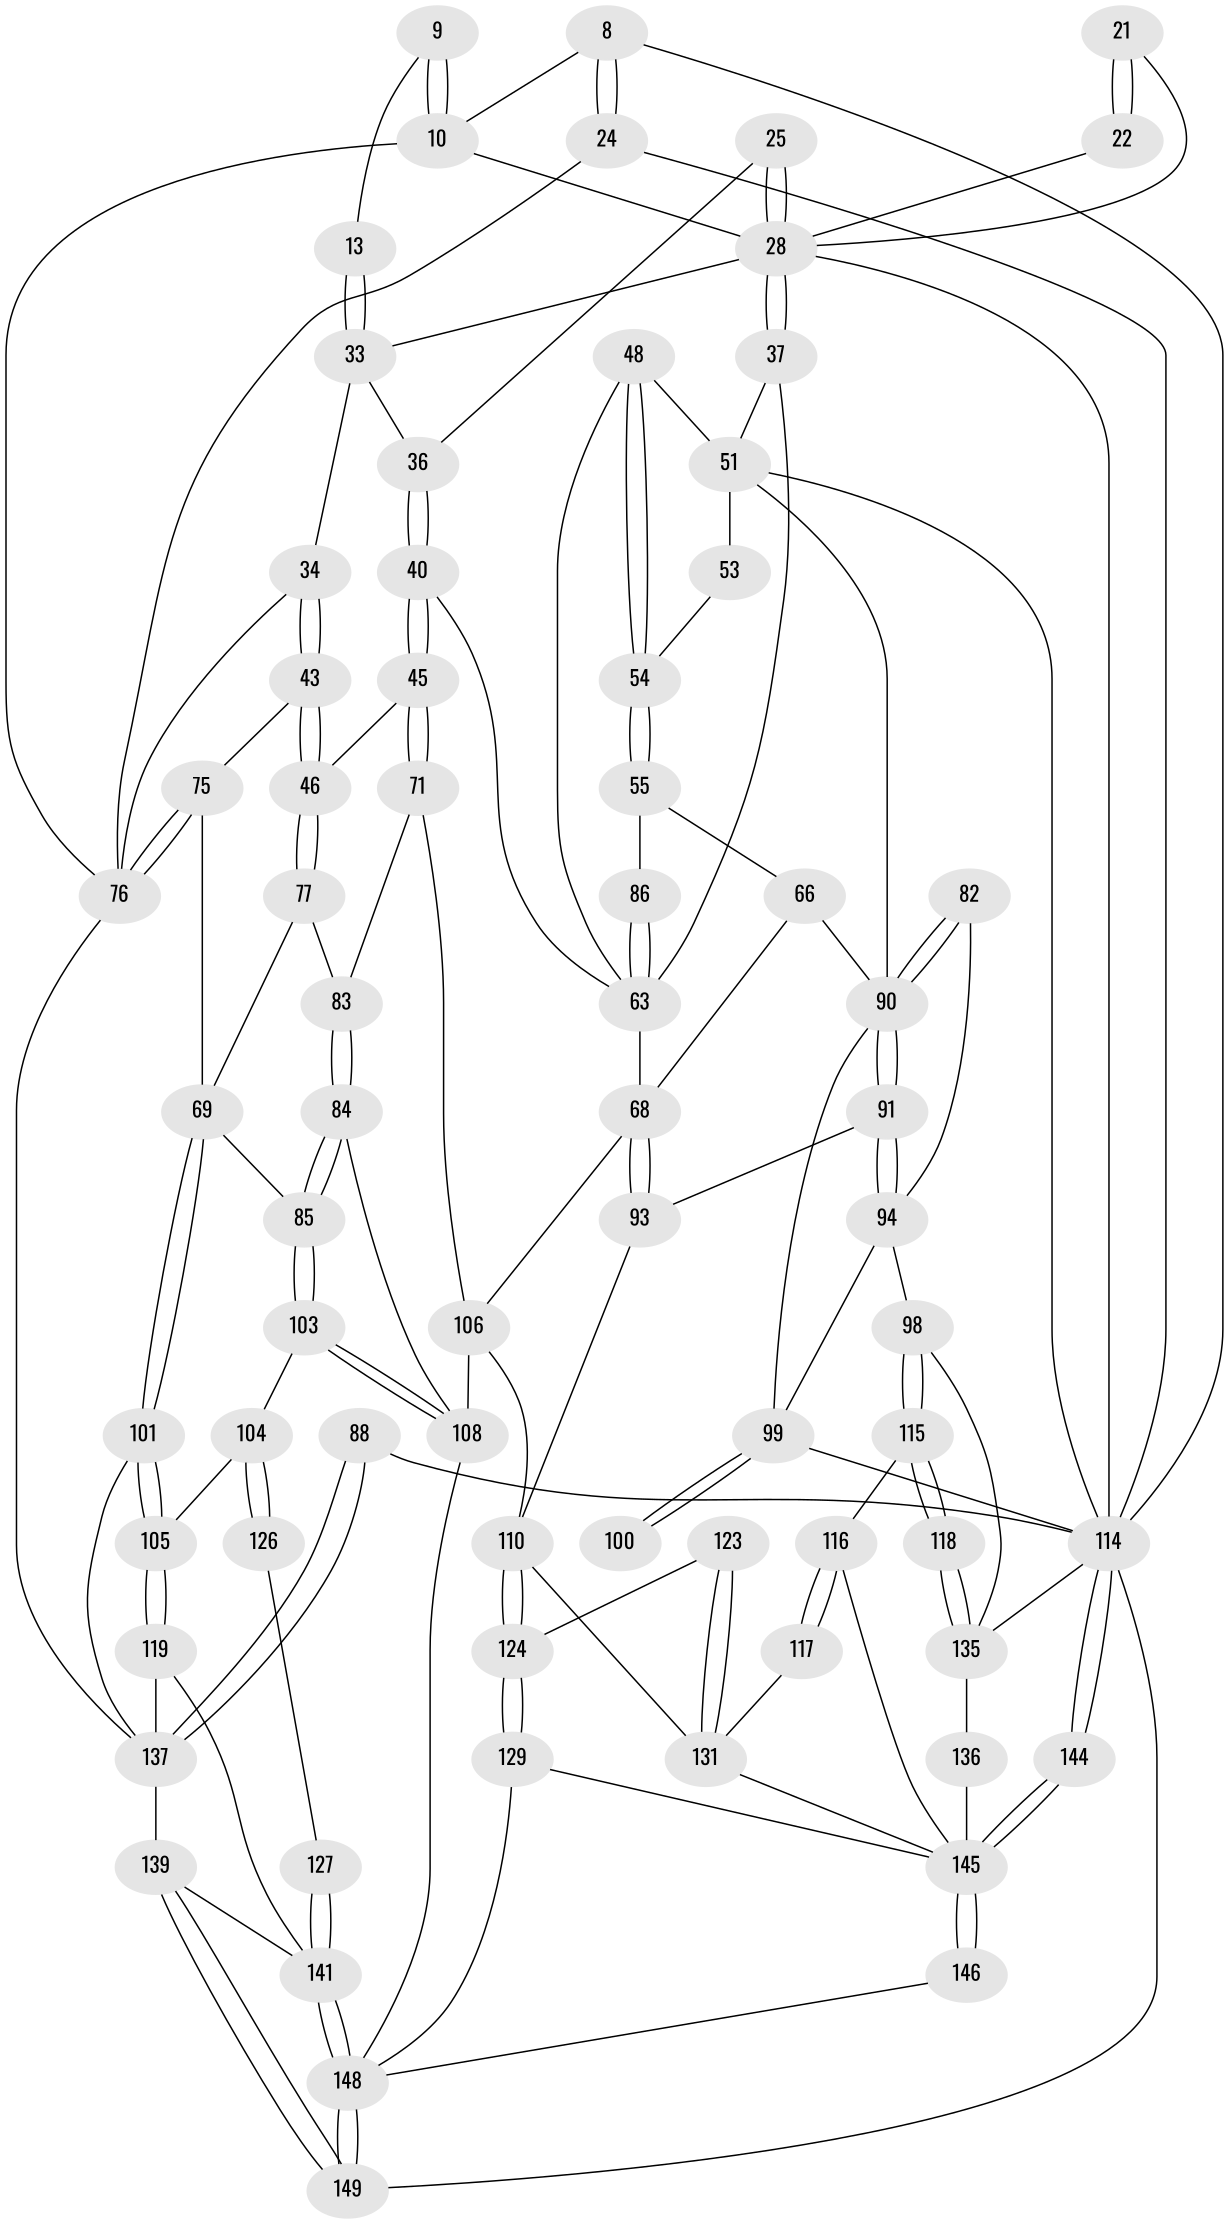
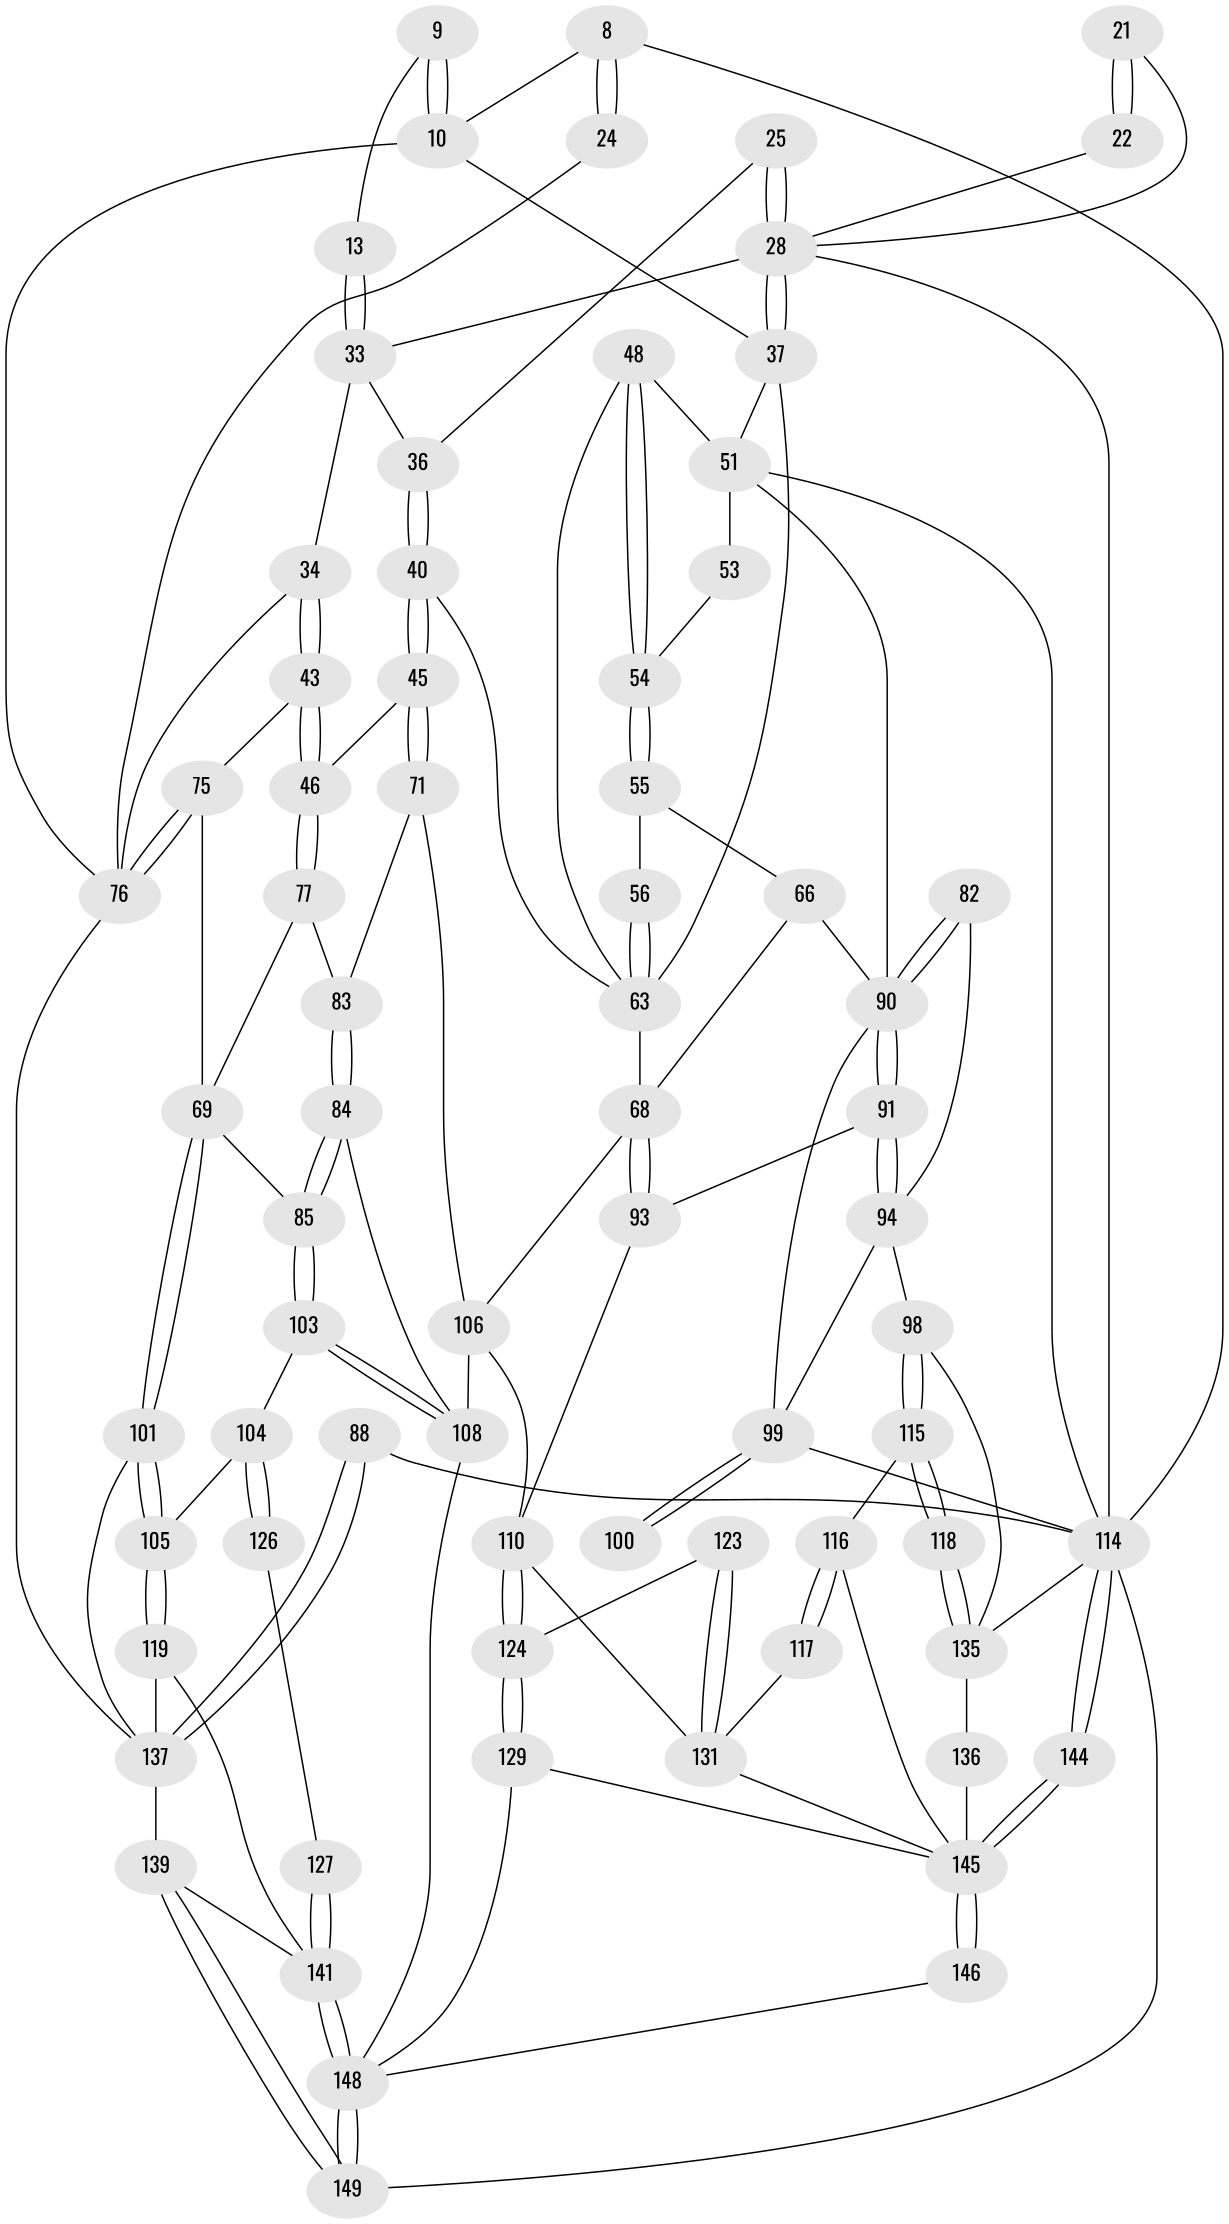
(607, 195) -> (607, 249)
(1166, 656) -> none
(640, 896) -> (640, 896)
